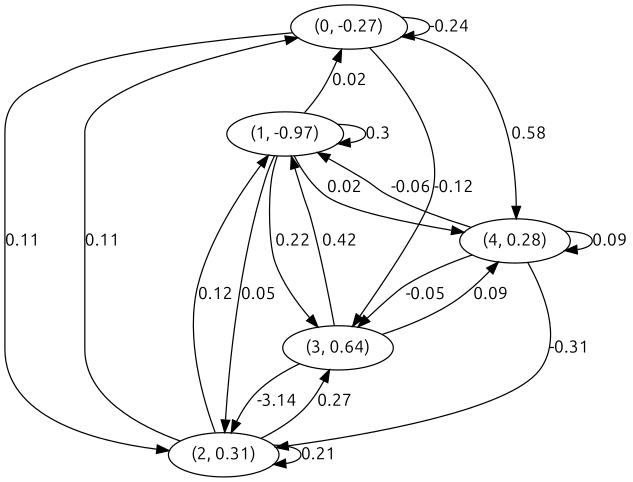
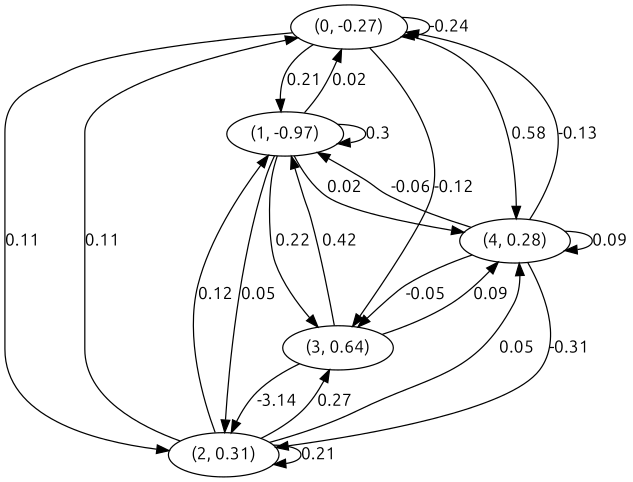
none -> (289, 67)
none -> (539, 93)
none -> (417, 385)
